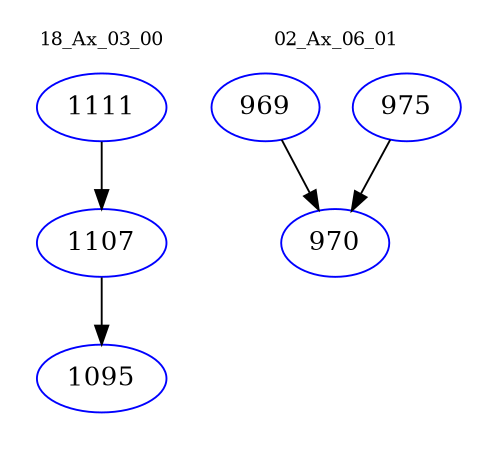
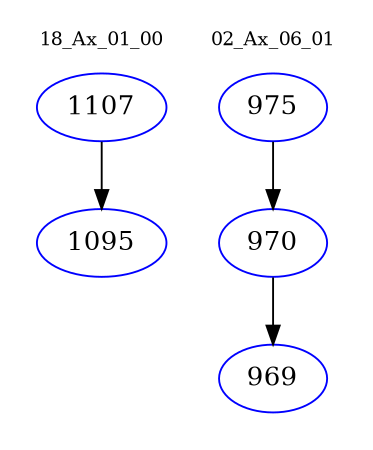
(102, 40) -> (102, 40)
(102, 107) -> none
(296, 166) -> (273, 302)
